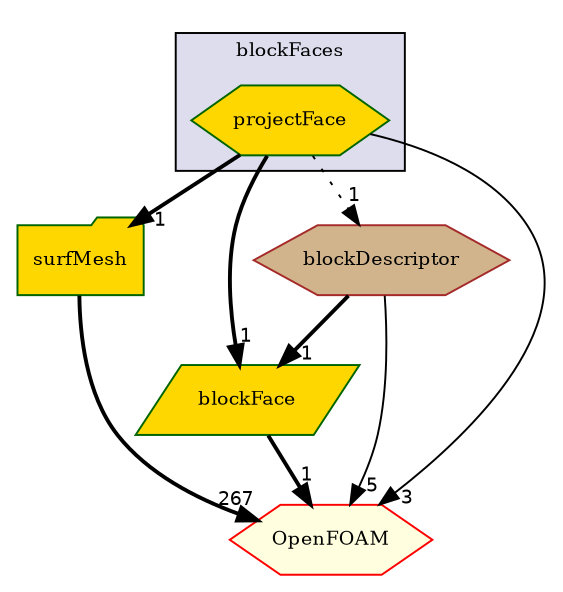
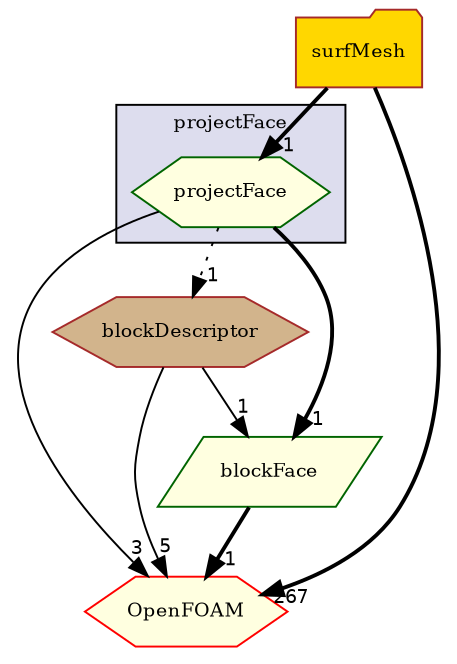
(290, 51) -> (231, 123)
(290, 120) -> (231, 192)
(194, 184) -> (300, 117)
(81, 260) -> (359, 52)
(321, 323) -> (220, 394)
(248, 400) -> (270, 472)
